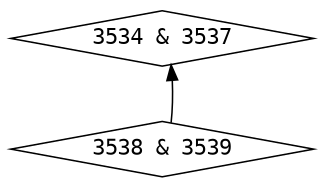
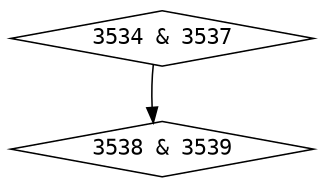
(172, 102) -> (152, 86)
